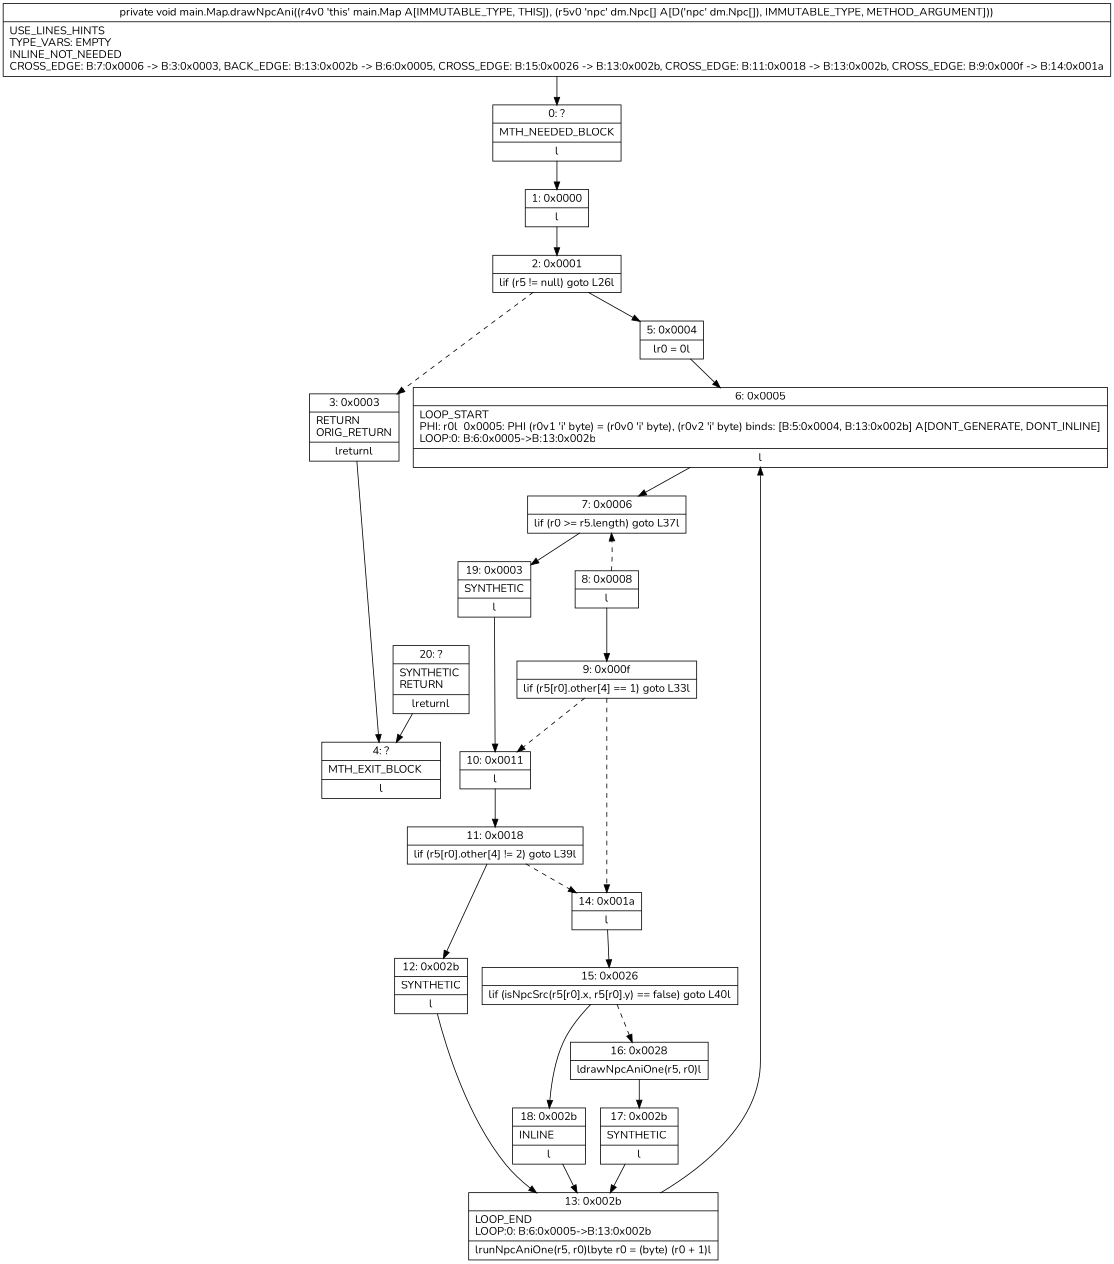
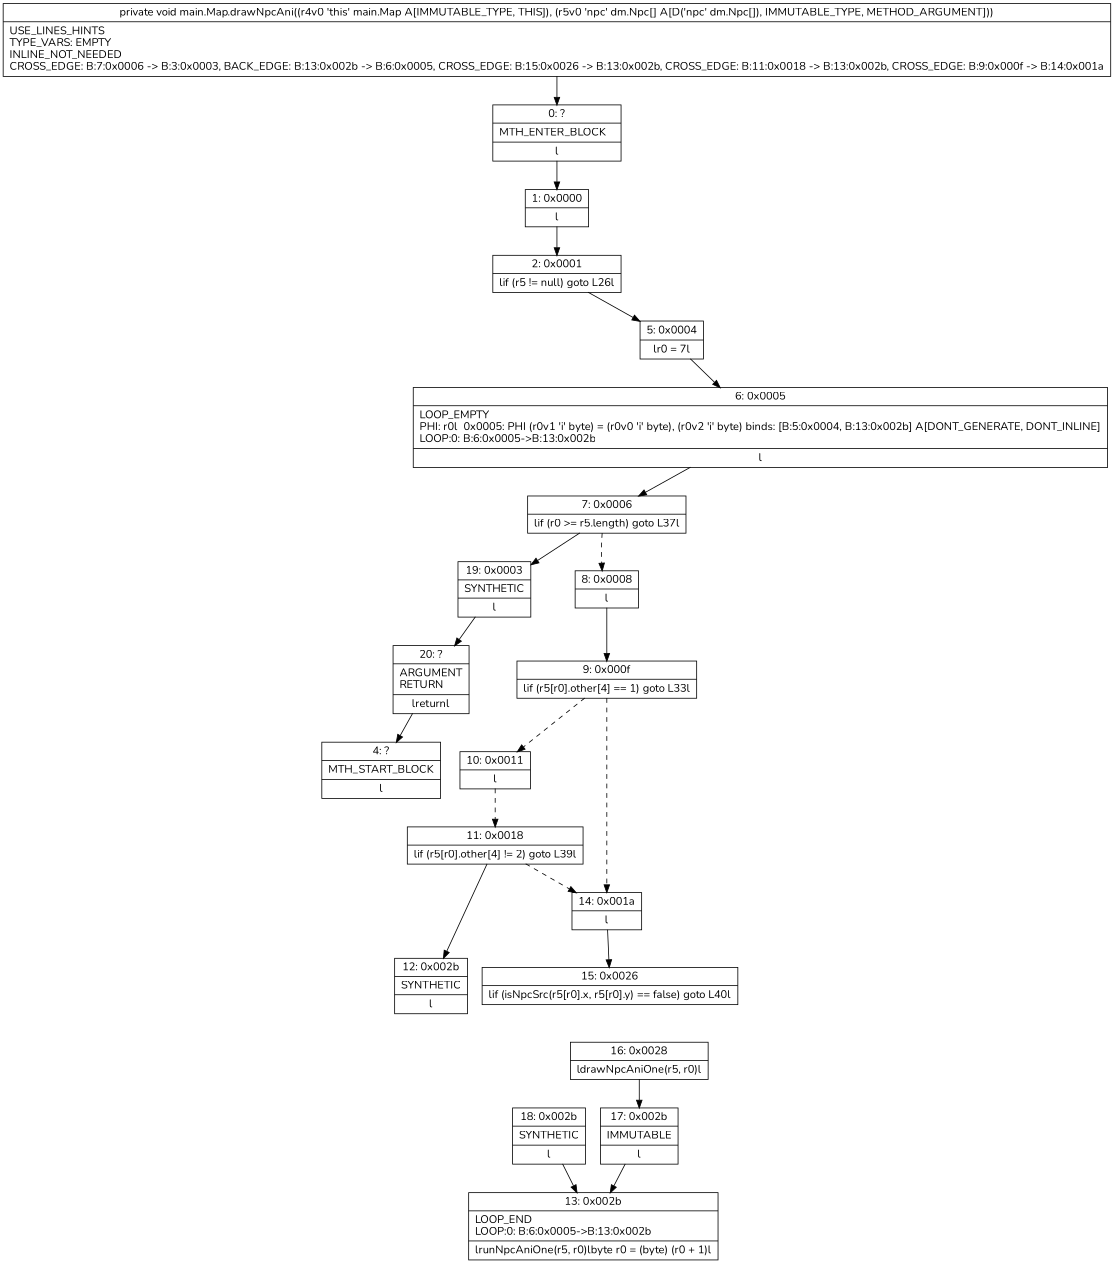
(557, 132) -> (553, 132)
(672, 349) -> (672, 349)
(454, 415) -> (454, 415)
(354, 428) -> none
(612, 556) -> (601, 548)
(429, 673) -> (431, 673)
(495, 681) -> (467, 628)
(375, 770) -> (381, 770)
(495, 804) -> (495, 804)
(760, 855) -> none
(623, 1020) -> none
(561, 1048) -> none
(471, 1108) -> none
(537, 1135) -> (549, 1135)
(637, 1135) -> (639, 1135)
